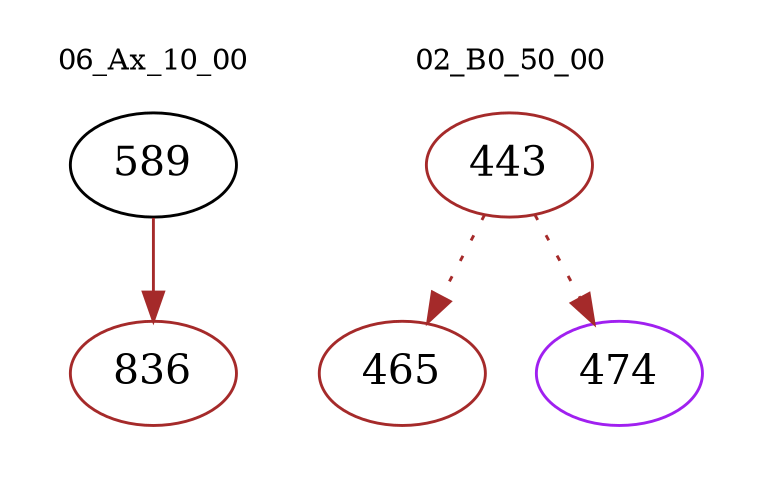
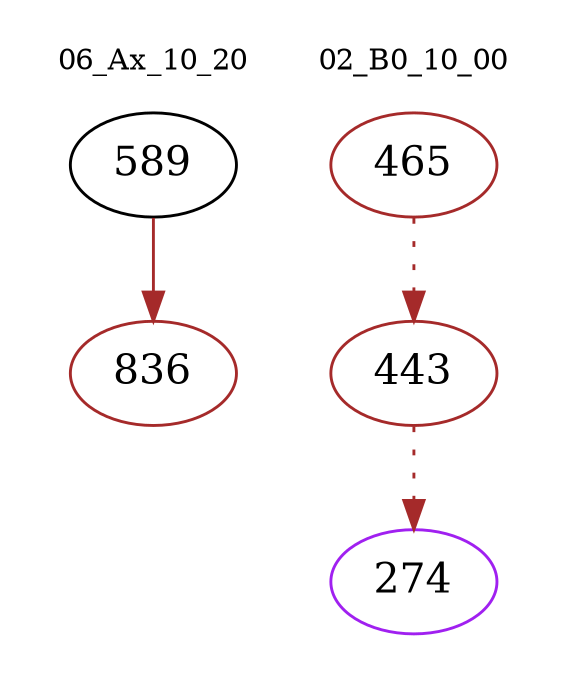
(153, 62) -> (153, 62)
(511, 62) -> (414, 62)
(463, 256) -> (414, 255)
(619, 373) -> (414, 582)
